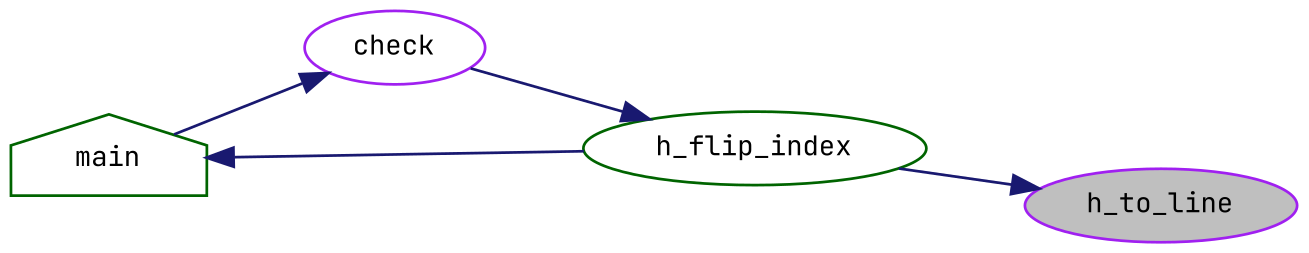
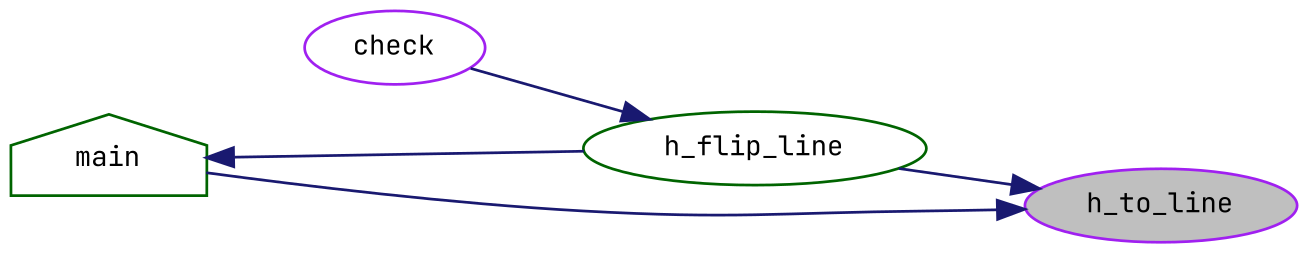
(238, 109) -> (601, 212)
(755, 148) -> (755, 148)
